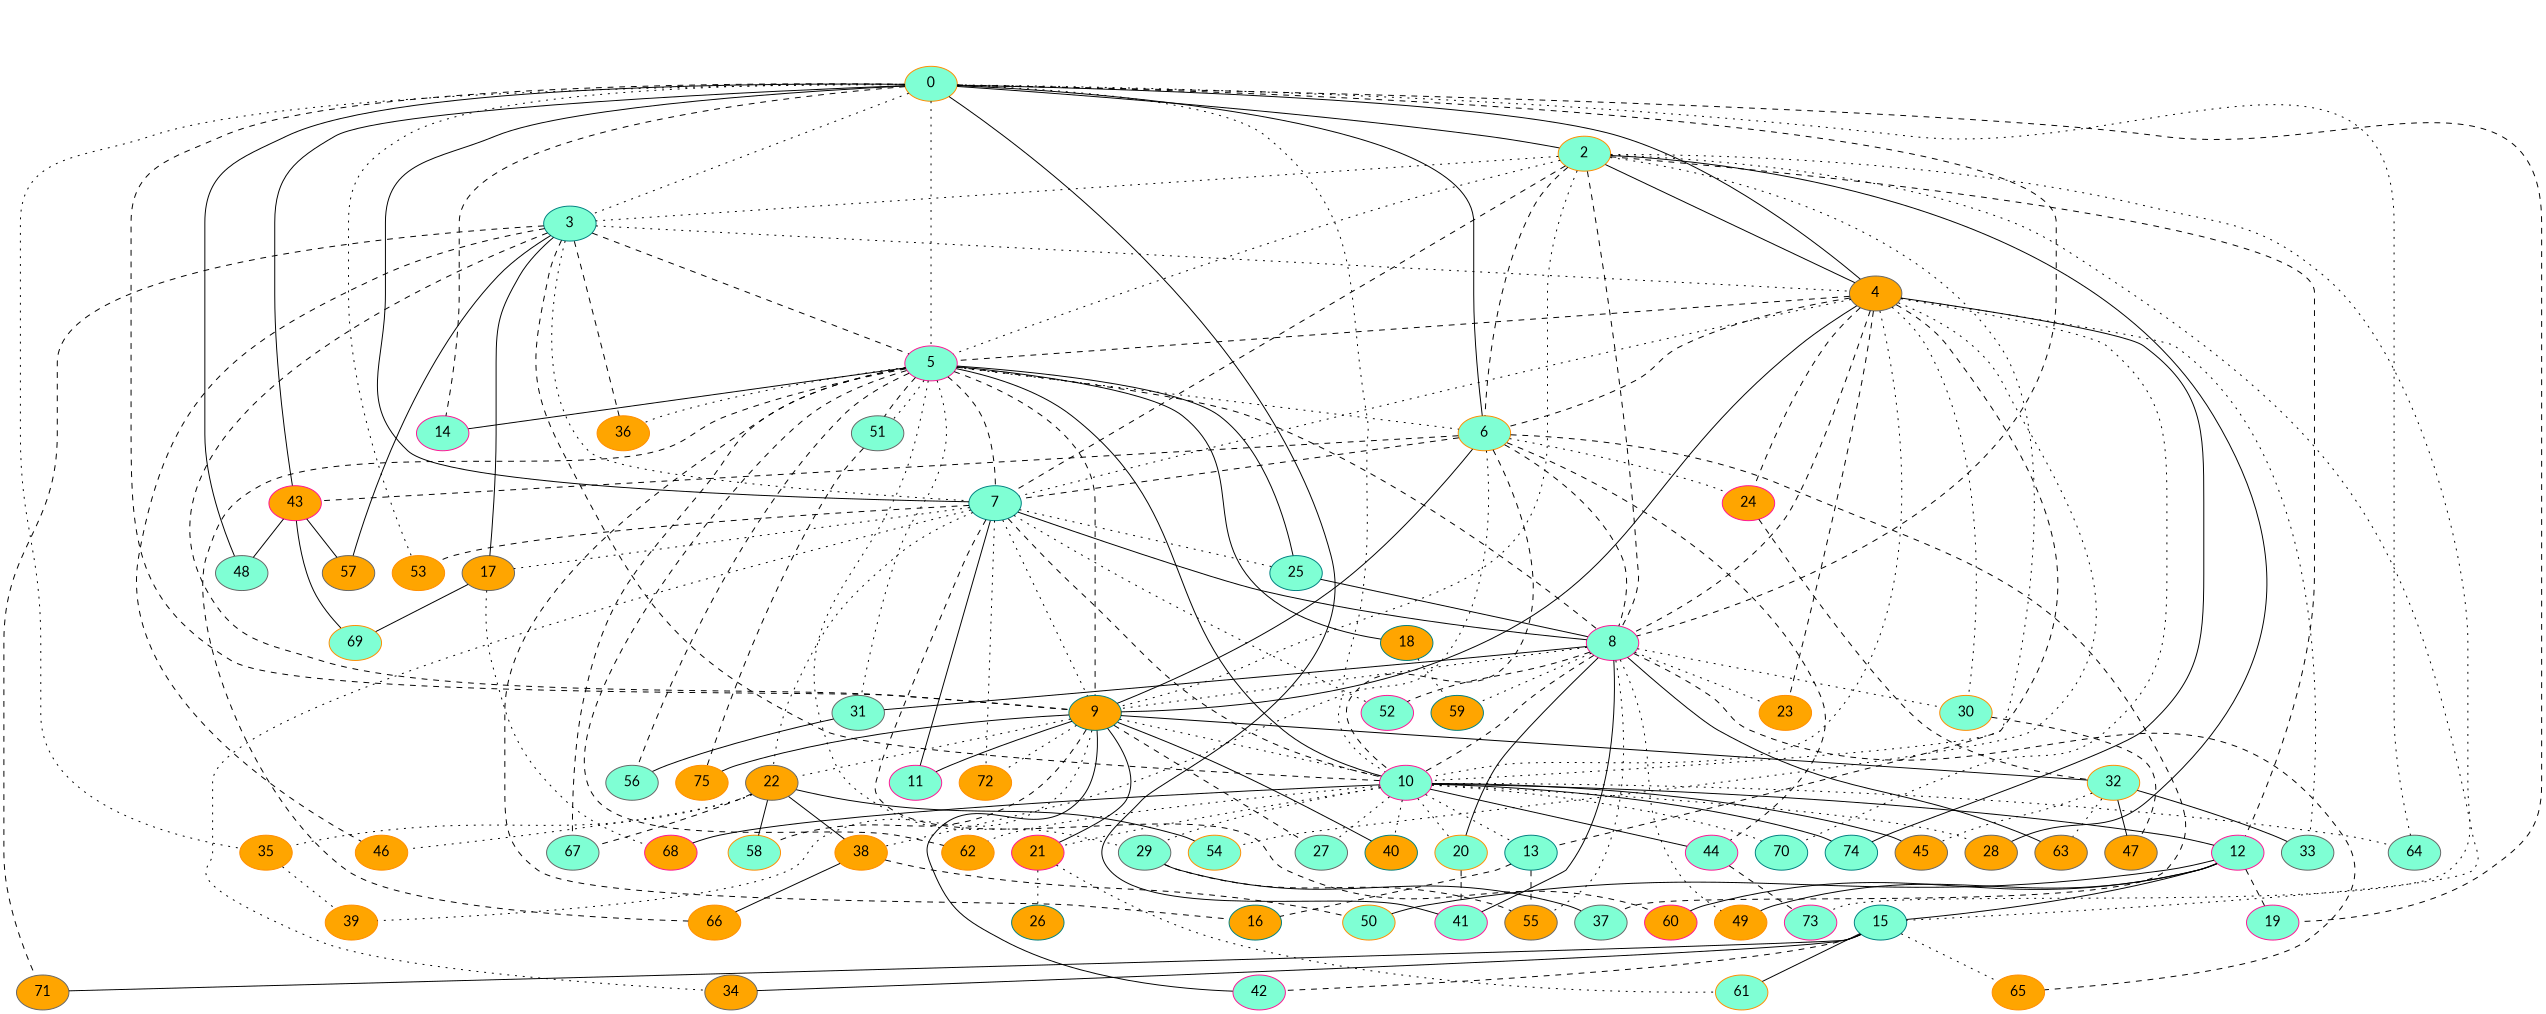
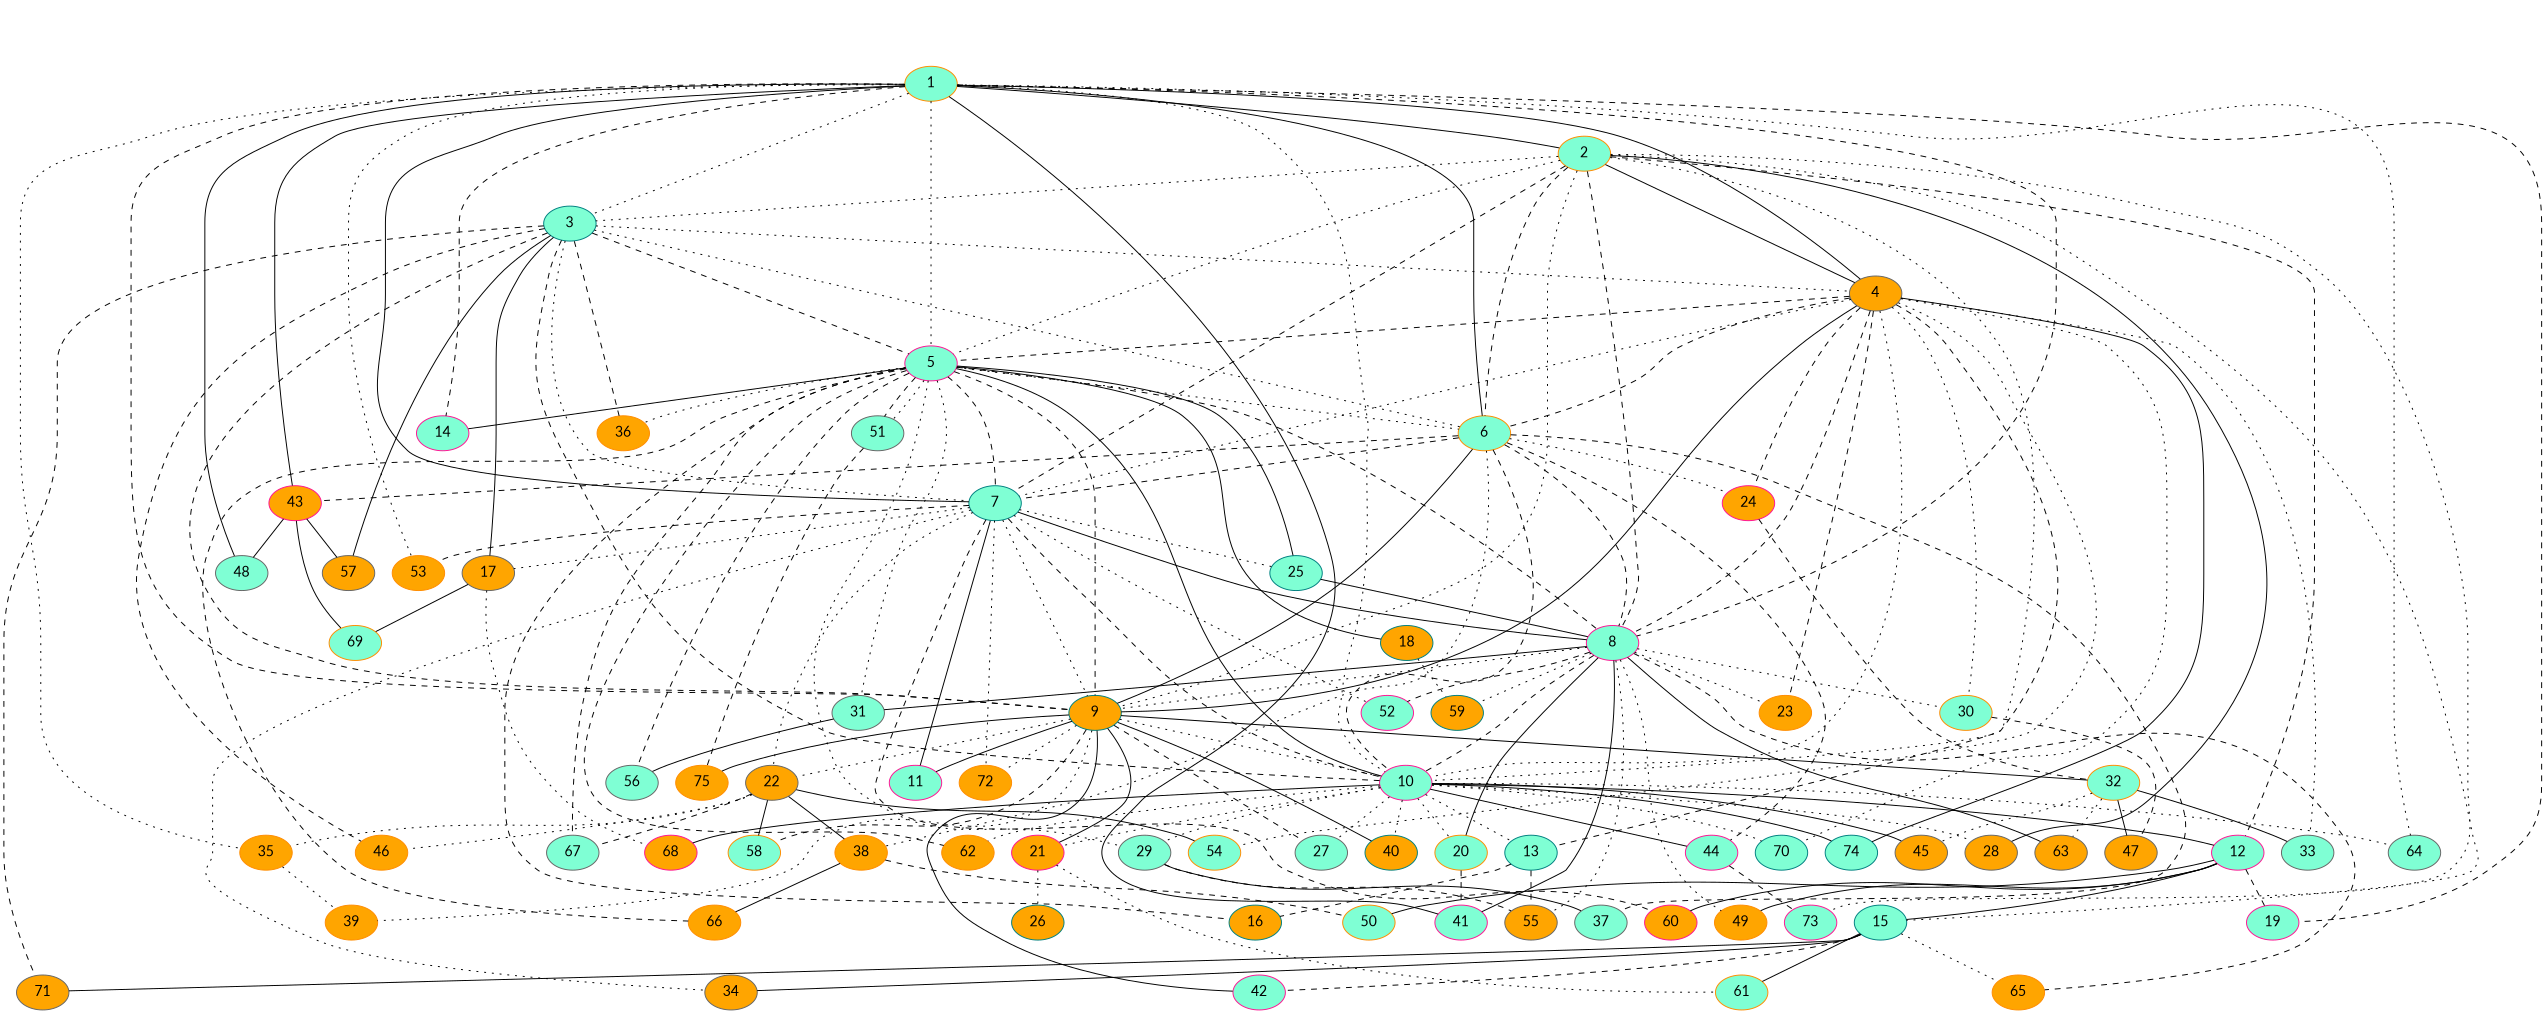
(931, 84) -> (931, 84)
none -> (1005, 324)
